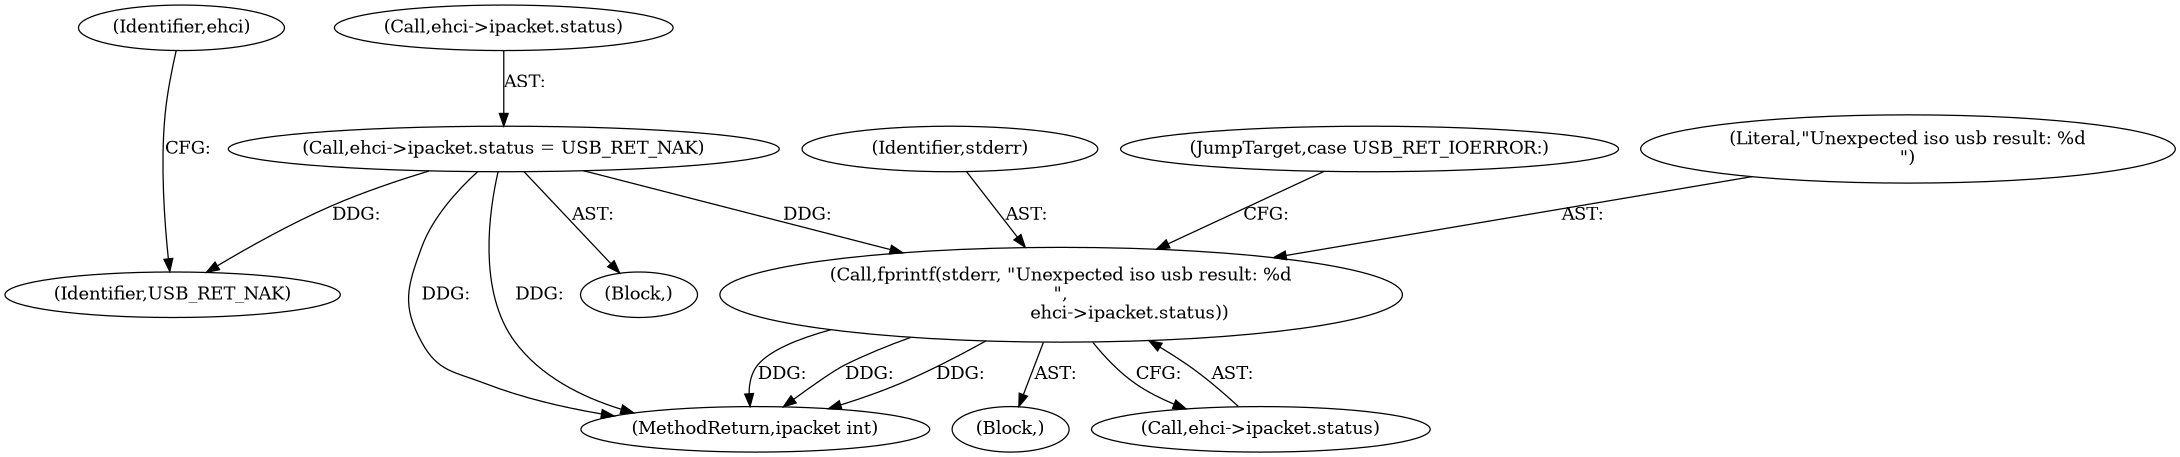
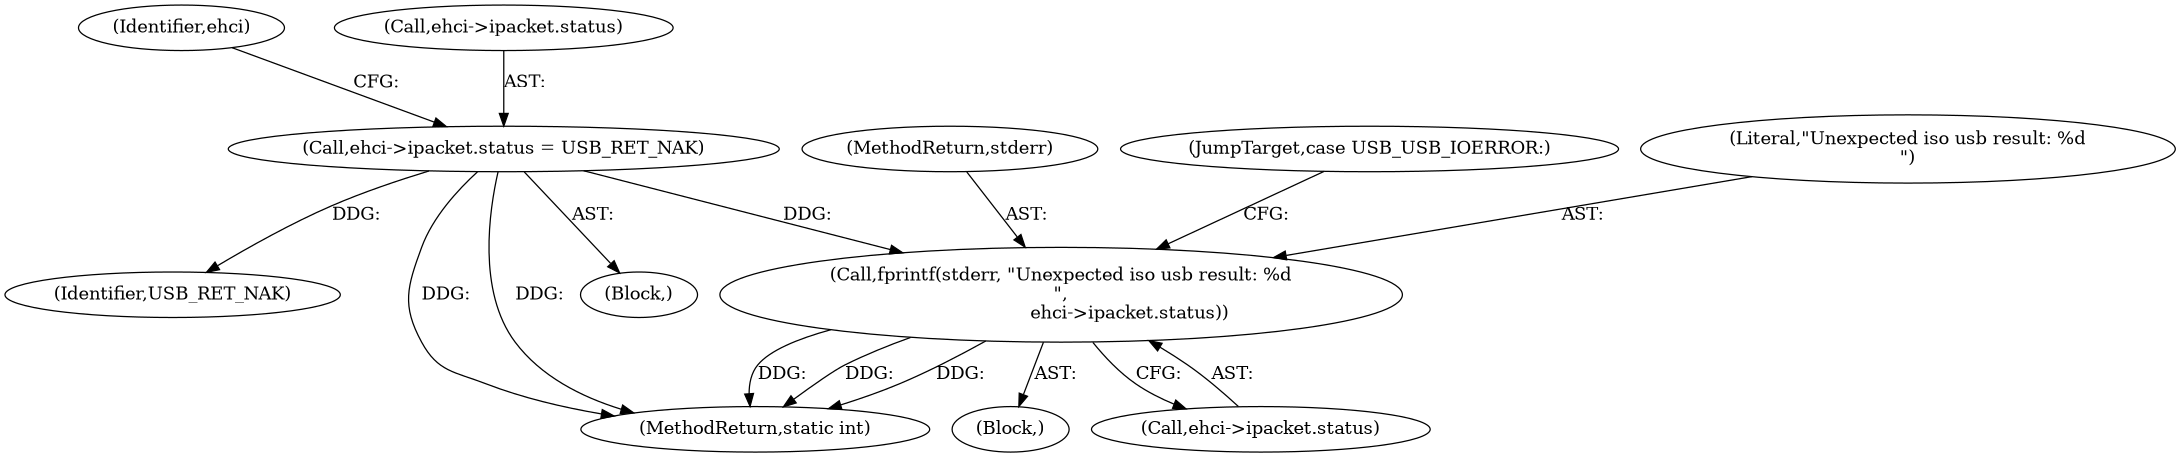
(950, 149) -> (950, 149)
(1370, 149) -> (1370, 149)
(163, 154) -> (333, 85)
(755, 429) -> (755, 429)
